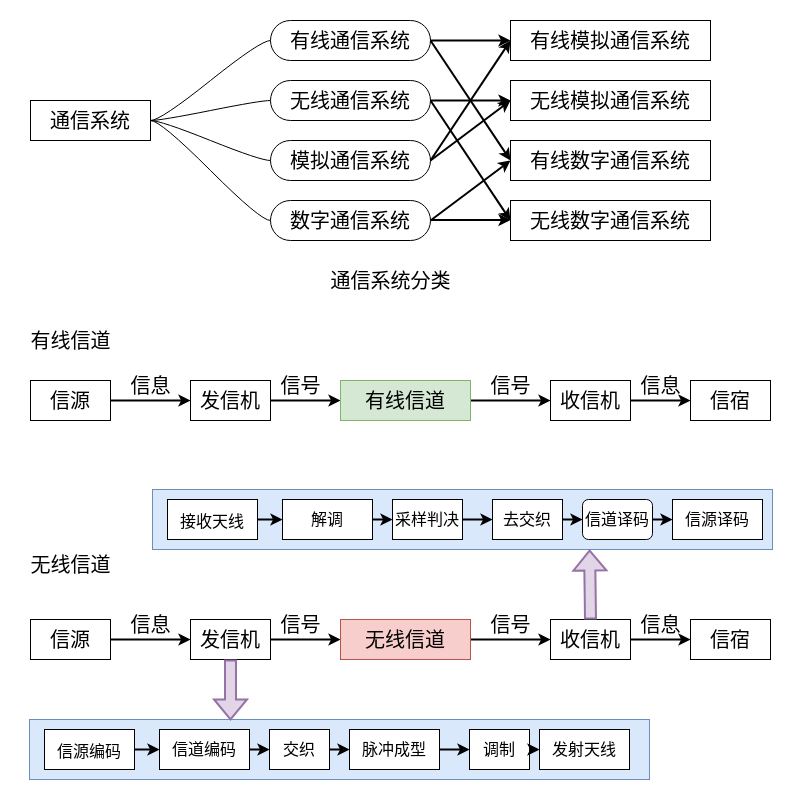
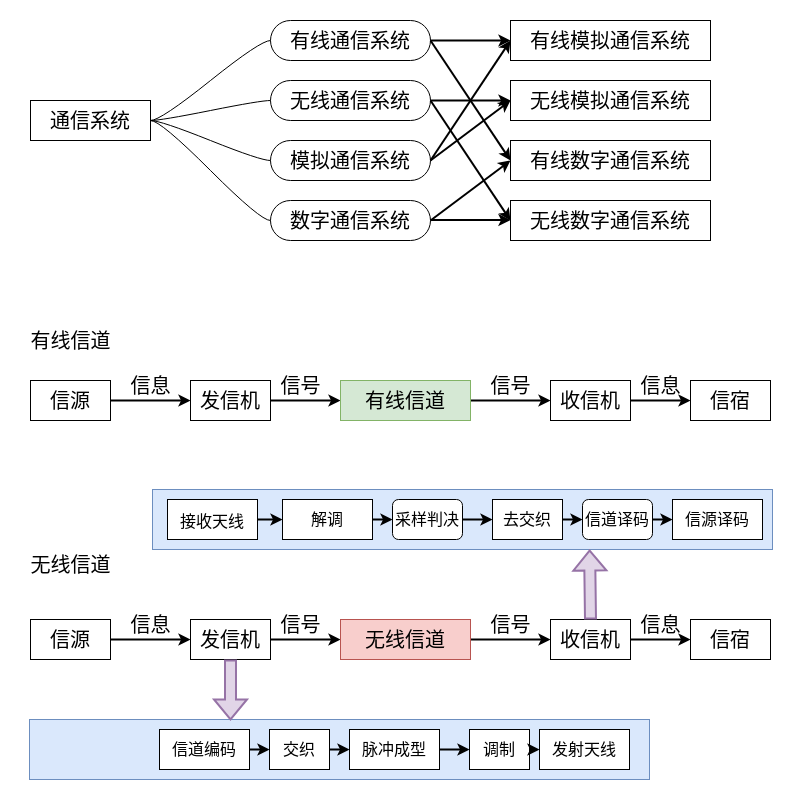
(391, 281) -> none
(428, 520) -> (428, 520)
(90, 750) -> none
(143, 750) -> none
